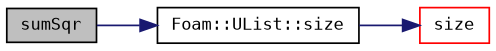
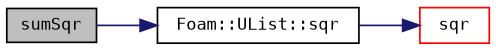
(258, 25) -> (258, 25)
(455, 25) -> (455, 25)
